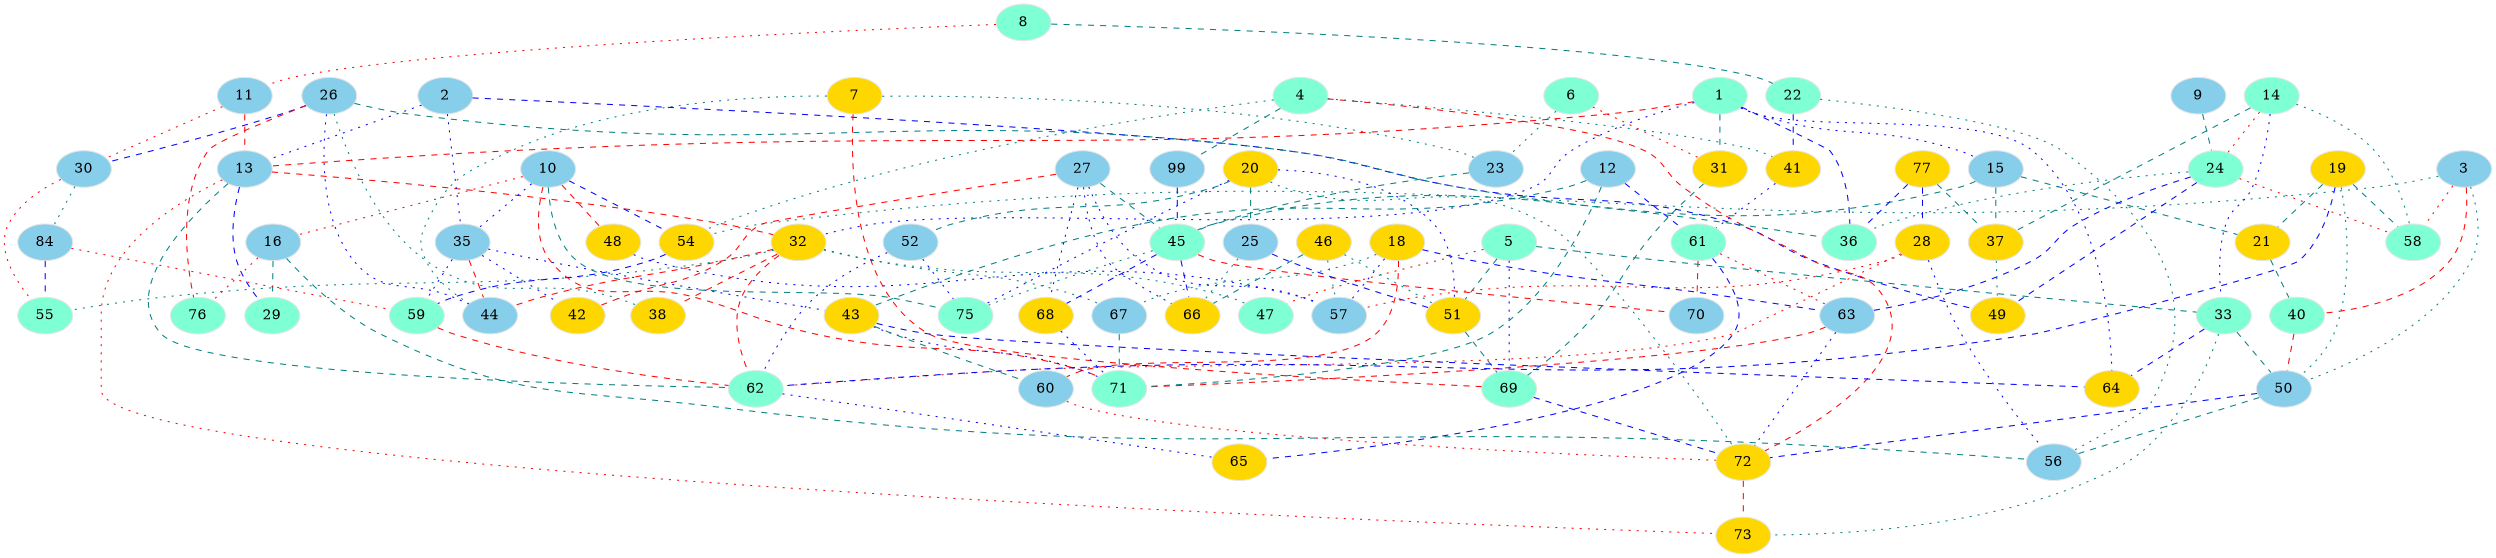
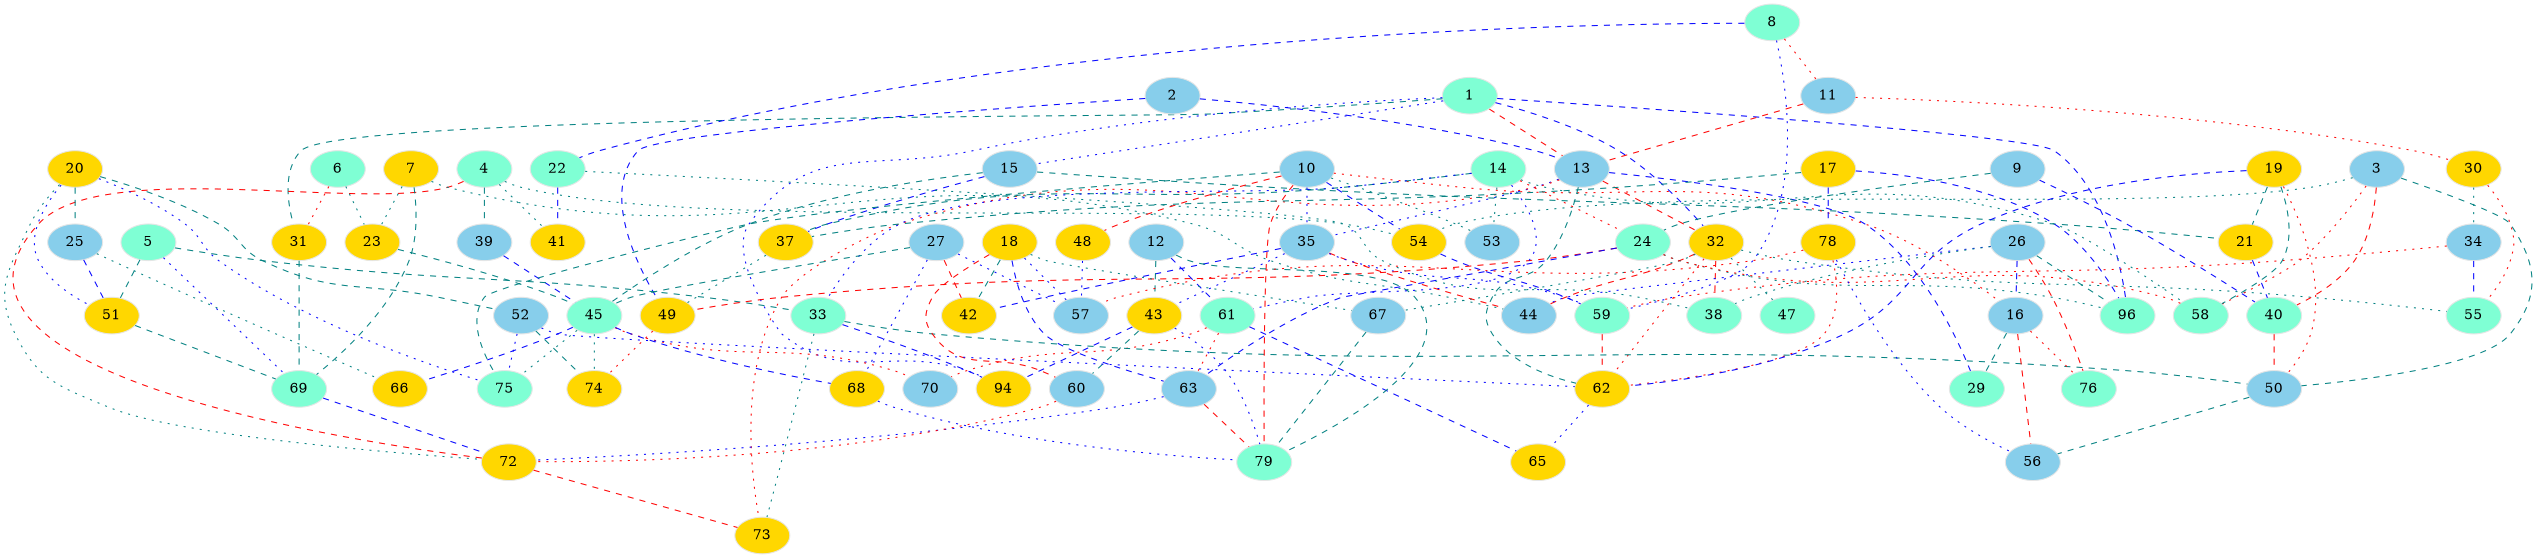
(1414, 40) -> (1157, 54)
(349, 131) -> (1381, 120)
(208, 136) -> (2017, 279)
(84, 169) -> (2474, 169)
(454, 169) -> (1446, 209)
(1177, 169) -> (484, 242)
(1496, 169) -> (372, 242)
(1922, 169) -> (1828, 169)
(2092, 174) -> (1364, 243)
(1750, 202) -> (1435, 289)
(1996, 204) -> (896, 202)
(1272, 219) -> (1610, 146)
none -> (1774, 220)
none -> (2155, 240)
(45, 242) -> (2474, 242)
(1324, 242) -> none
none -> (1492, 242)
(1849, 242) -> (2128, 316)
(1922, 242) -> (1828, 242)
(2107, 242) -> (1063, 280)
(1105, 257) -> none
(1409, 268) -> none
(512, 274) -> (1166, 272)
none -> (989, 279)
(1698, 279) -> (1059, 353)
(2280, 279) -> (2258, 274)
(2345, 287) -> (2314, 280)
(1433, 289) -> (762, 352)
(740, 303) -> (1659, 315)
(2430, 311) -> (2516, 325)
(658, 316) -> (1714, 316)
(1063, 358) -> (389, 298)
none -> (594, 389)
(756, 389) -> (1602, 389)
(1119, 389) -> (1264, 462)
(2112, 389) -> (1004, 389)
(2014, 426) -> none
(1137, 438) -> (2024, 389)
